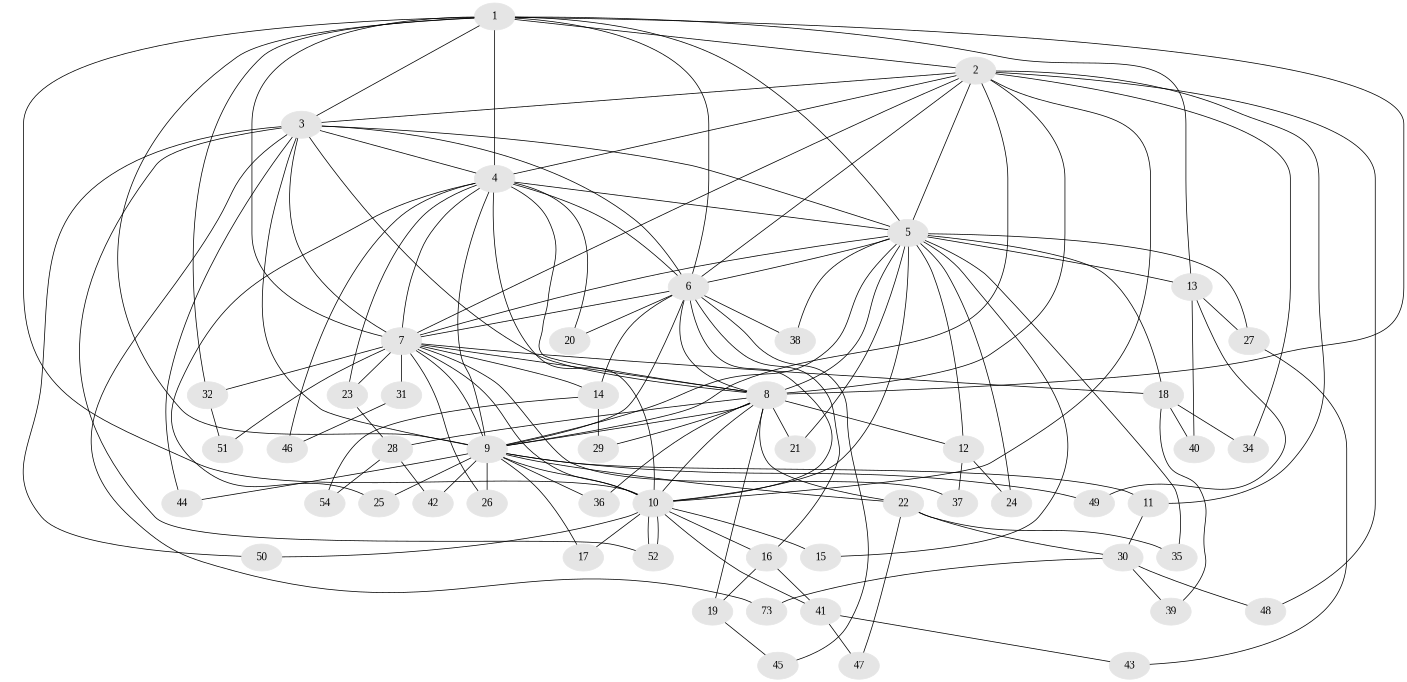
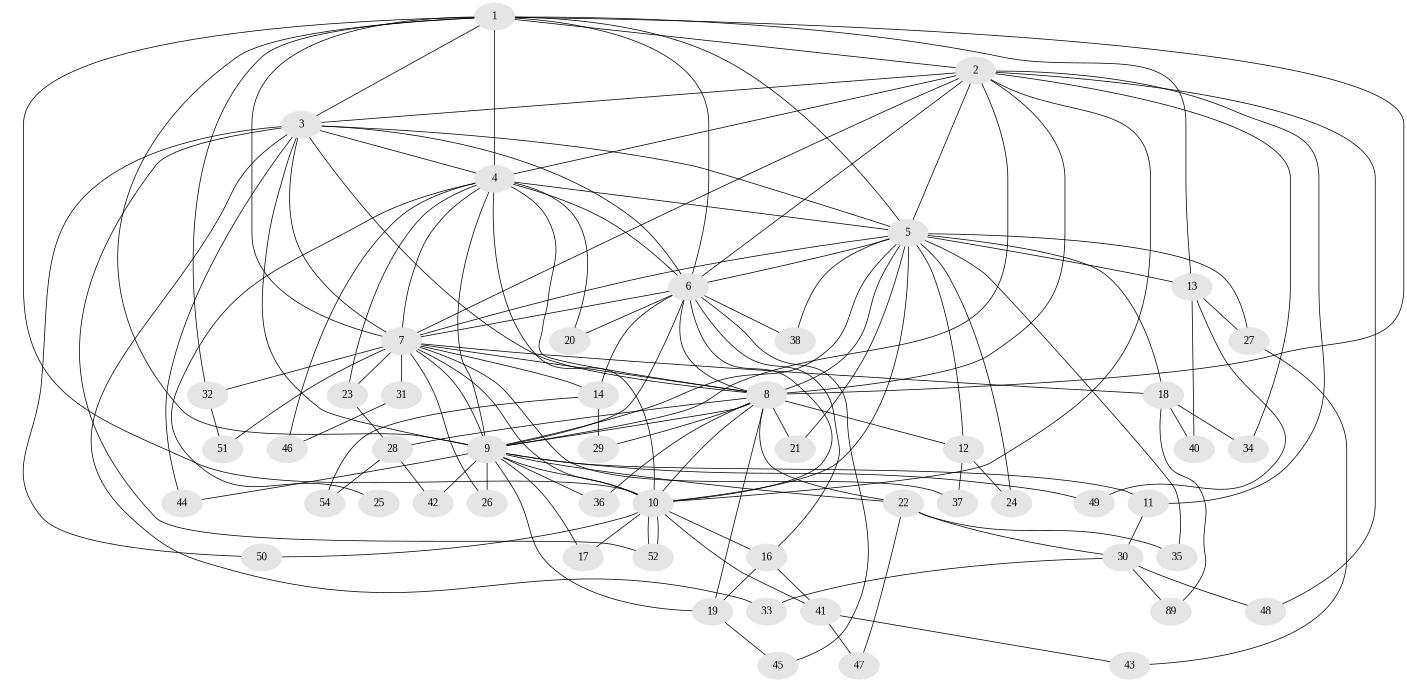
(433, 476) -> (558, 572)
(821, 558) -> none
(767, 612) -> (767, 612)
(1171, 612) -> (1171, 612)
